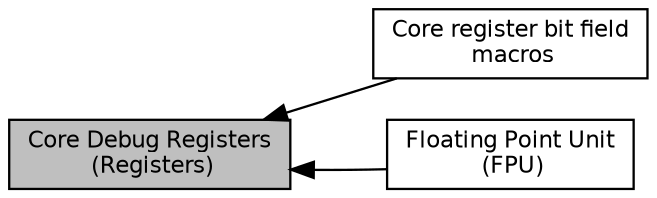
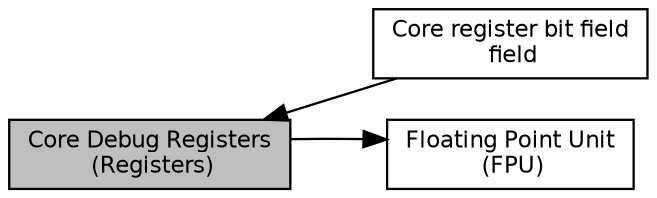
(510, 44) -> (510, 44)
(350, 170) -> (327, 139)
